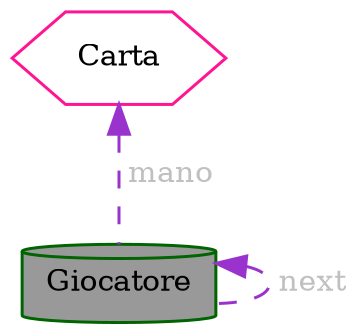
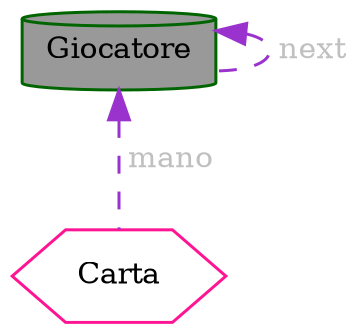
(119, 190) -> (119, 175)
